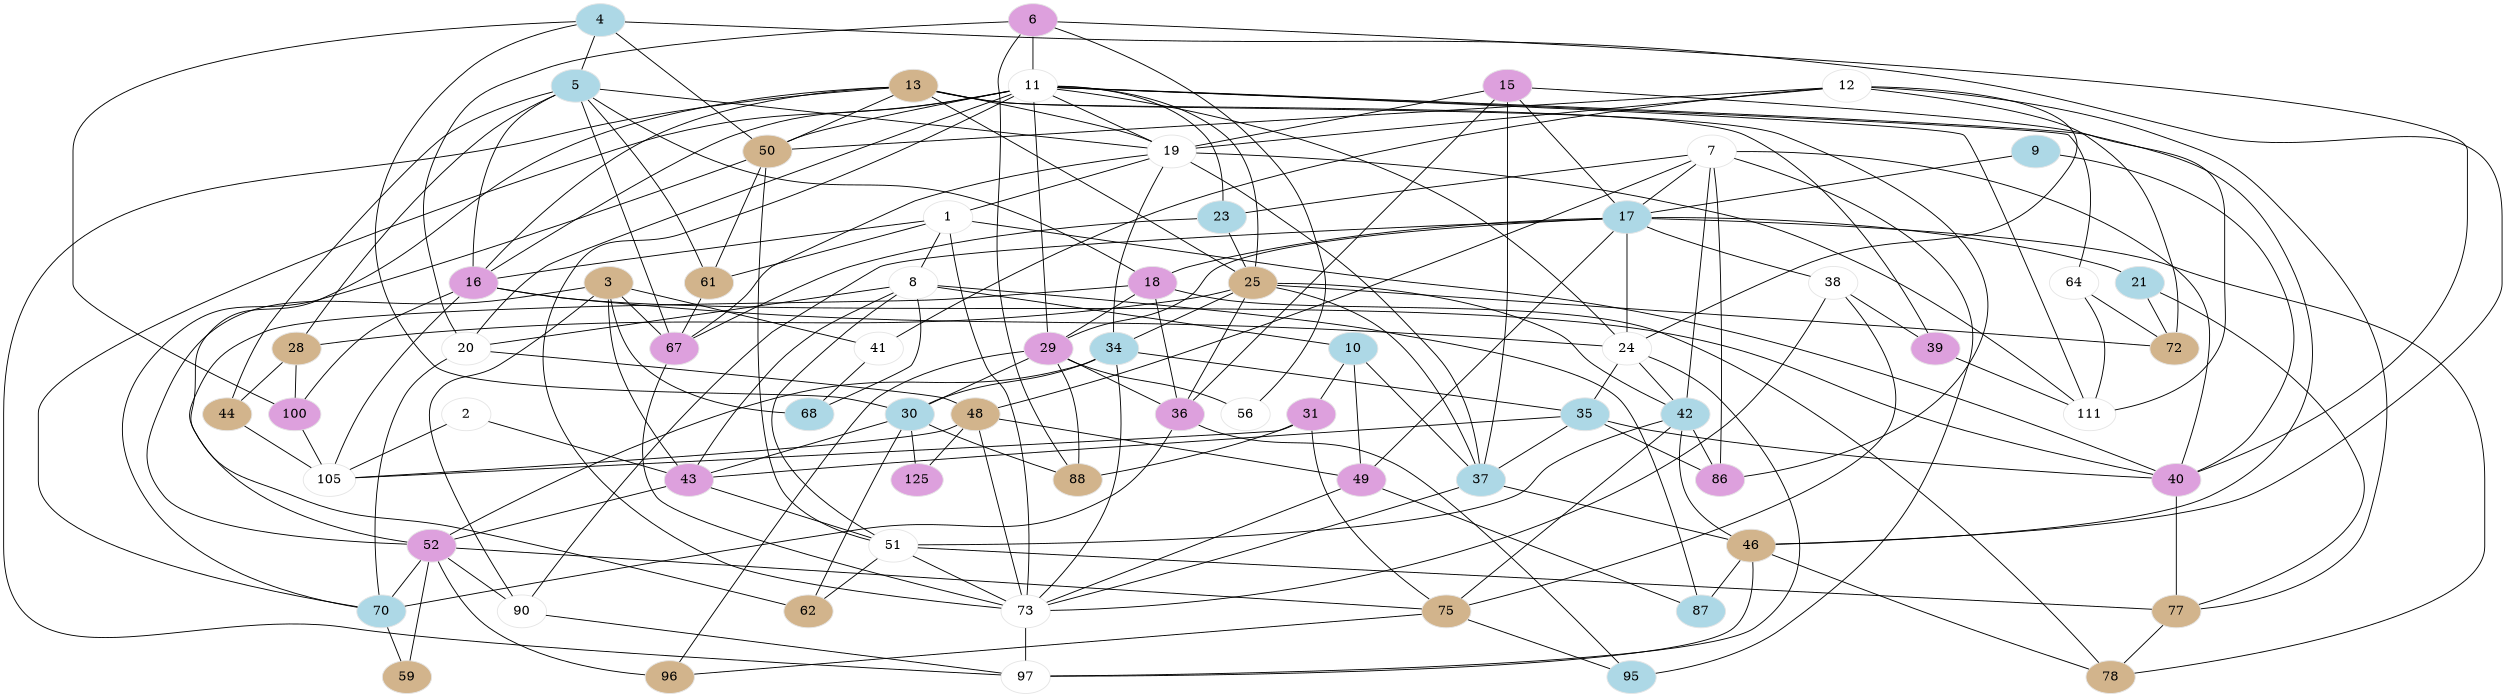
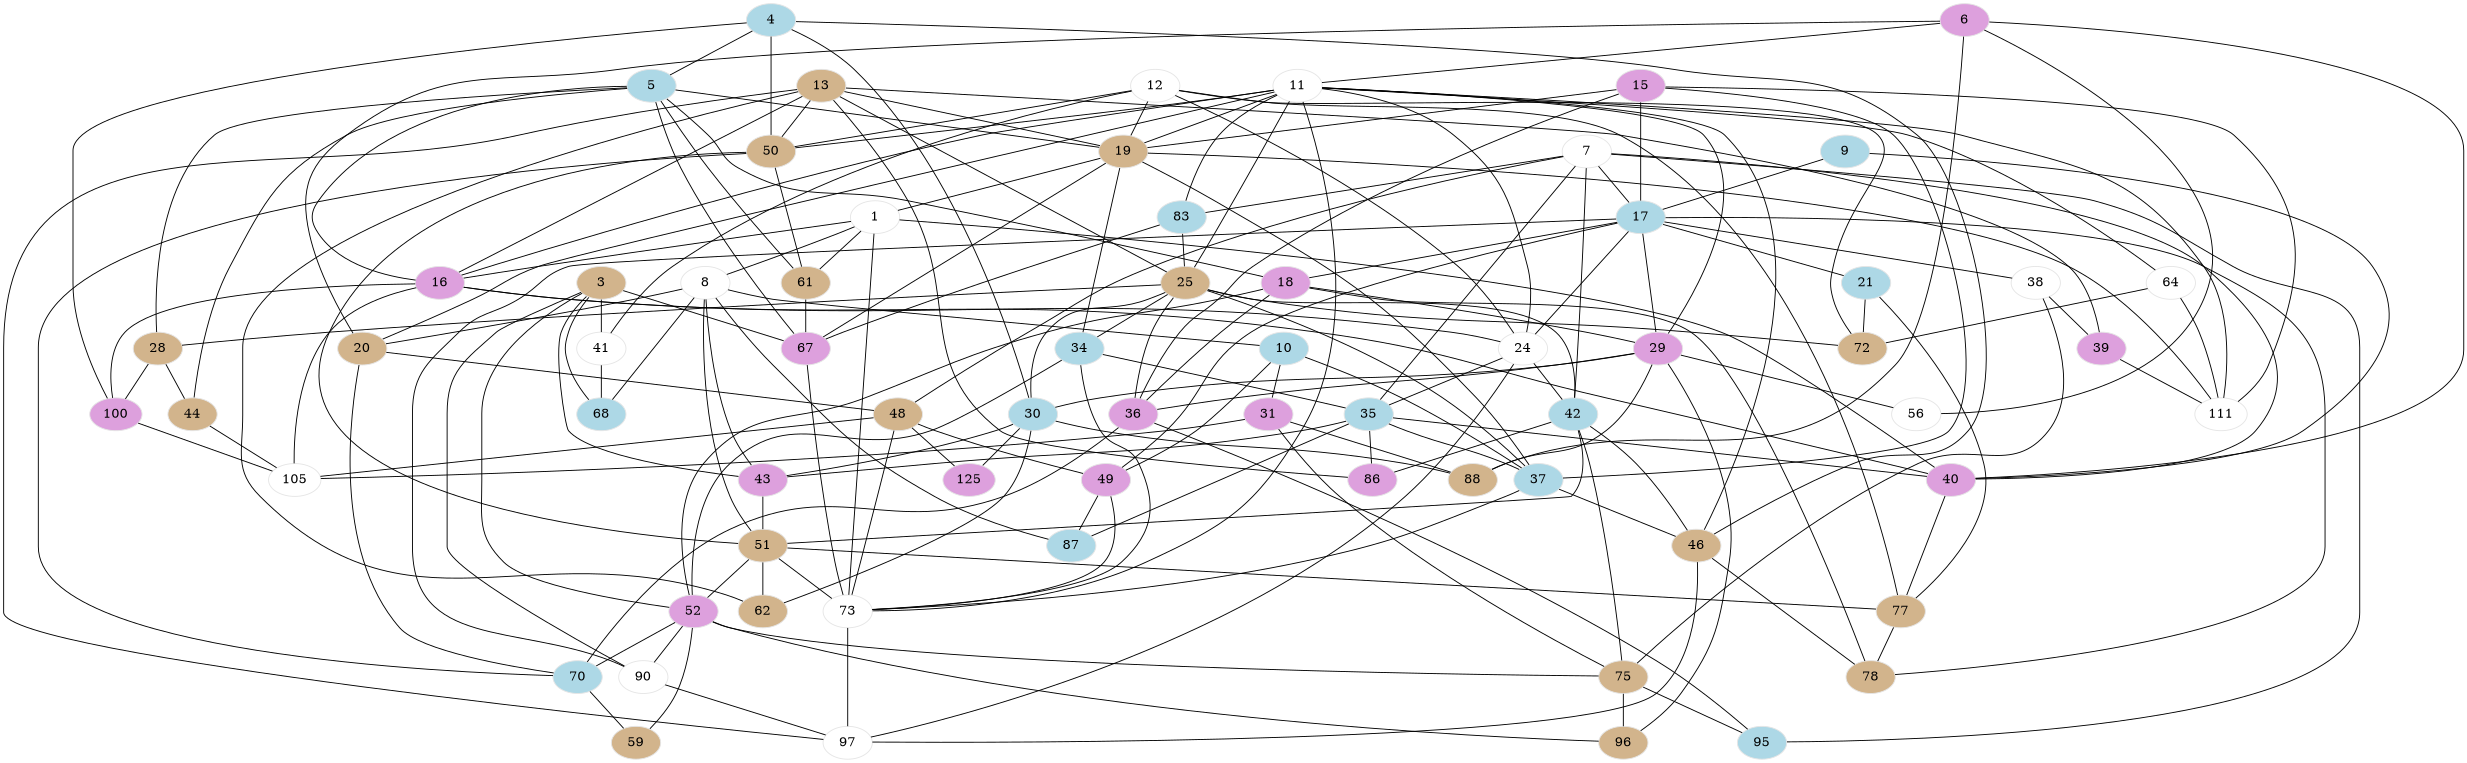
(1172, 151) -> (1123, 151)
(1222, 217) -> (1182, 217)
(302, 261) -> none
(1721, 308) -> (1488, 271)
(466, 349) -> (362, 349)
(978, 388) -> (1066, 316)
(466, 414) -> none
(560, 513) -> (728, 579)
(1480, 544) -> none
(893, 546) -> (763, 546)
(1726, 579) -> (1220, 480)
